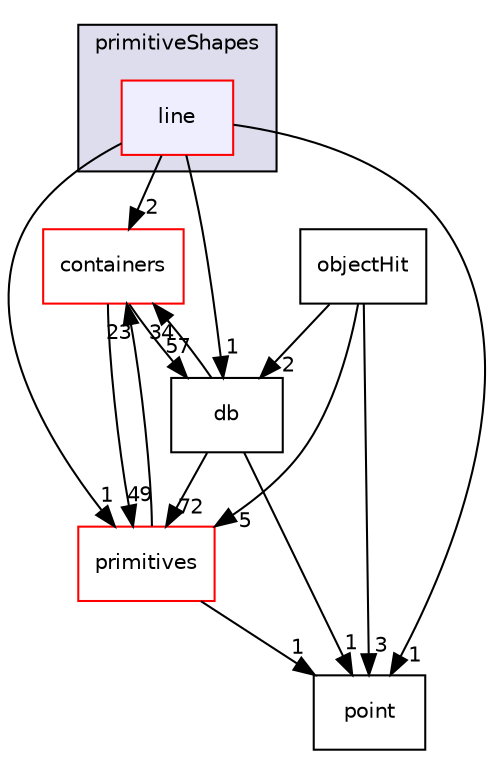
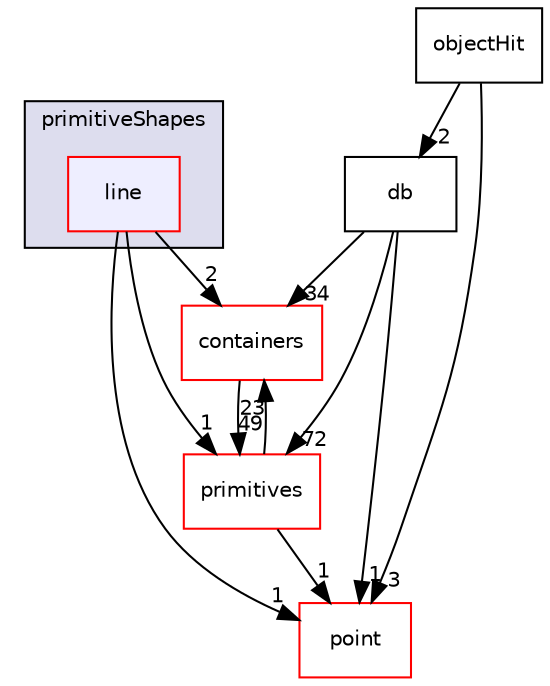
(207, 255) -> none
(151, 333) -> none
(319, 424) -> none
(369, 713) -> (355, 640)
